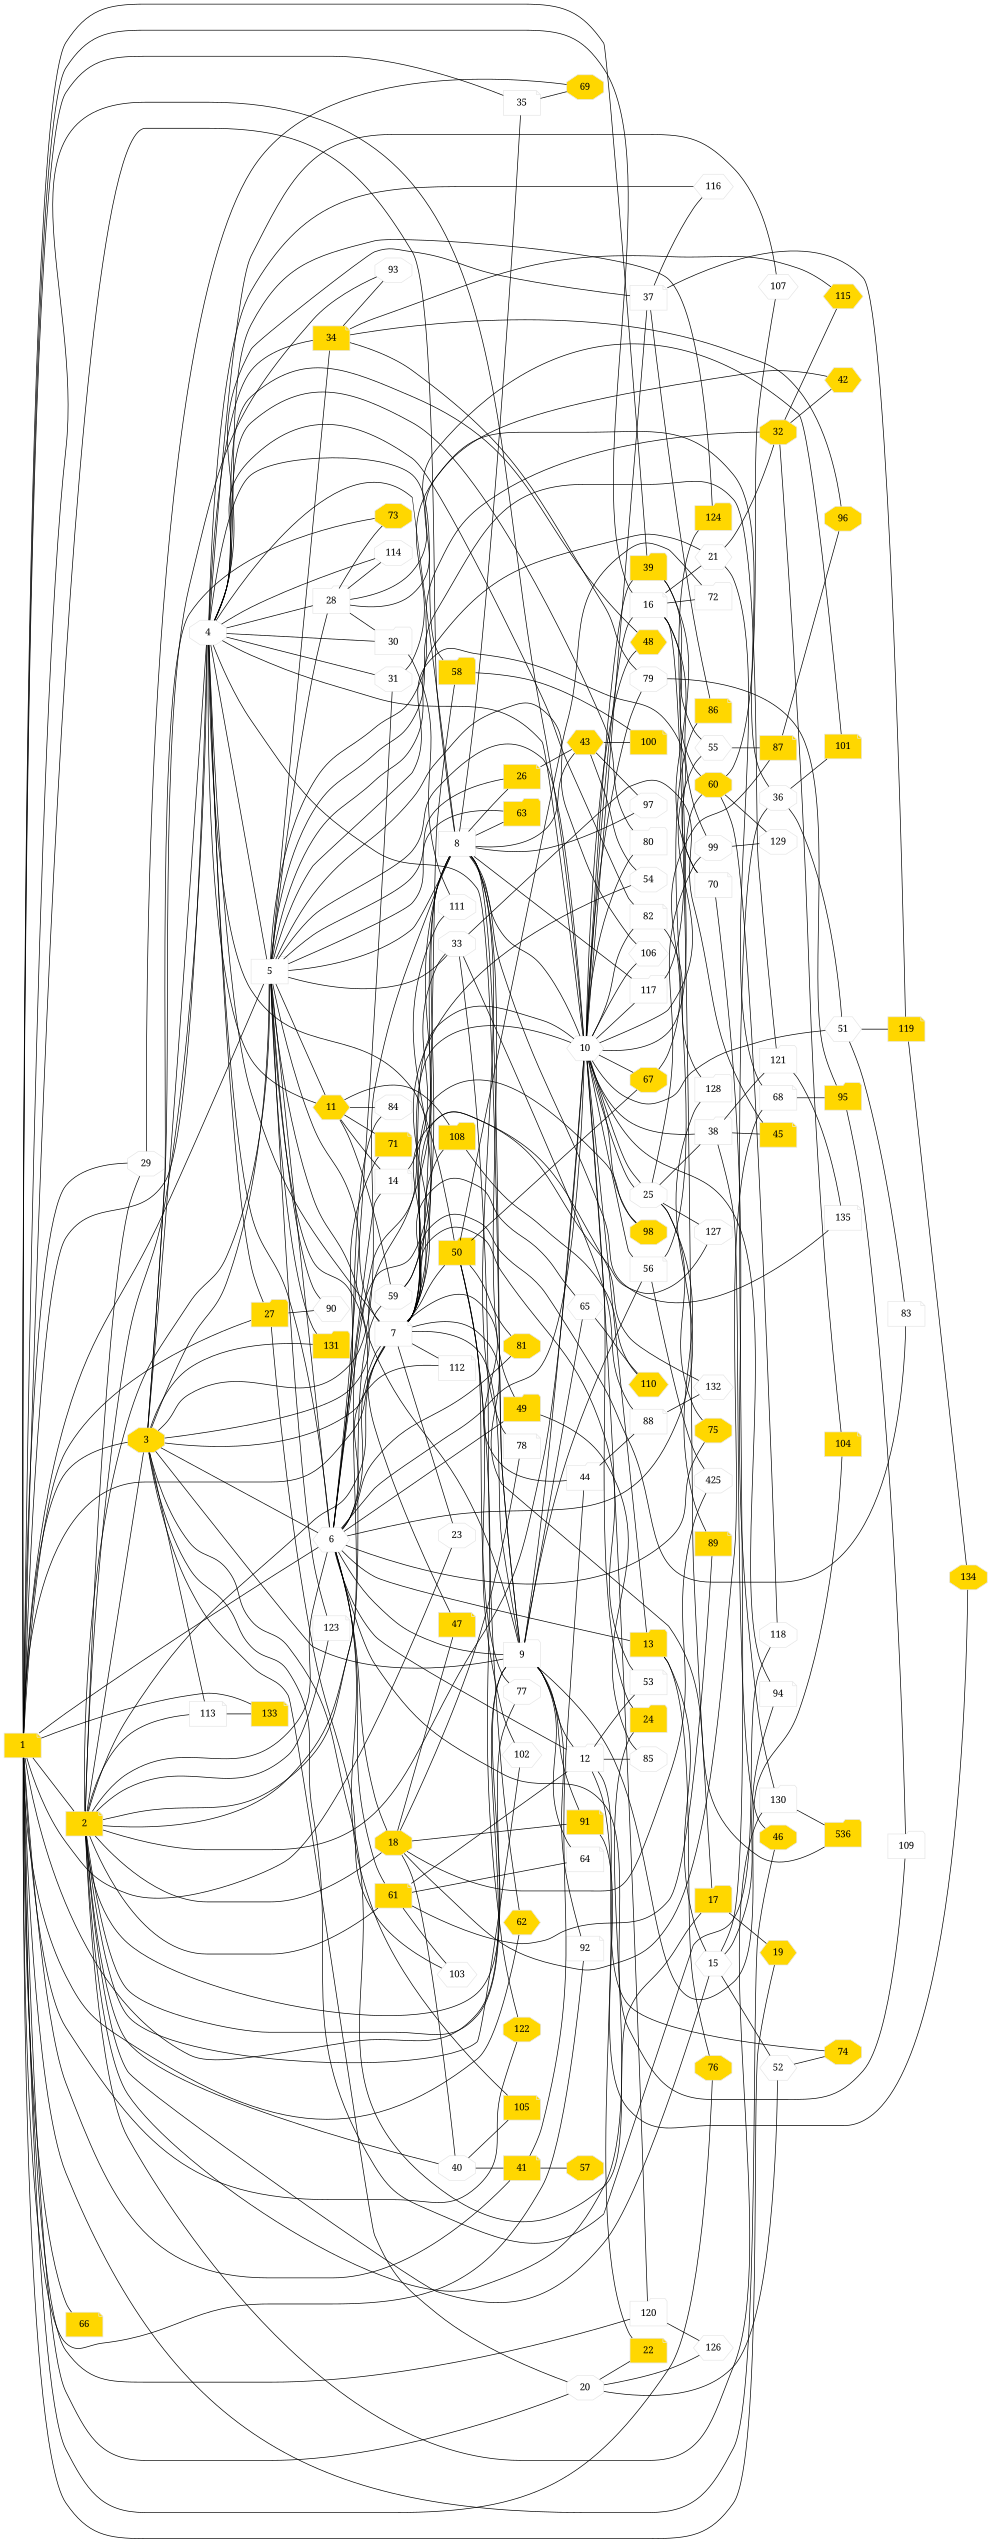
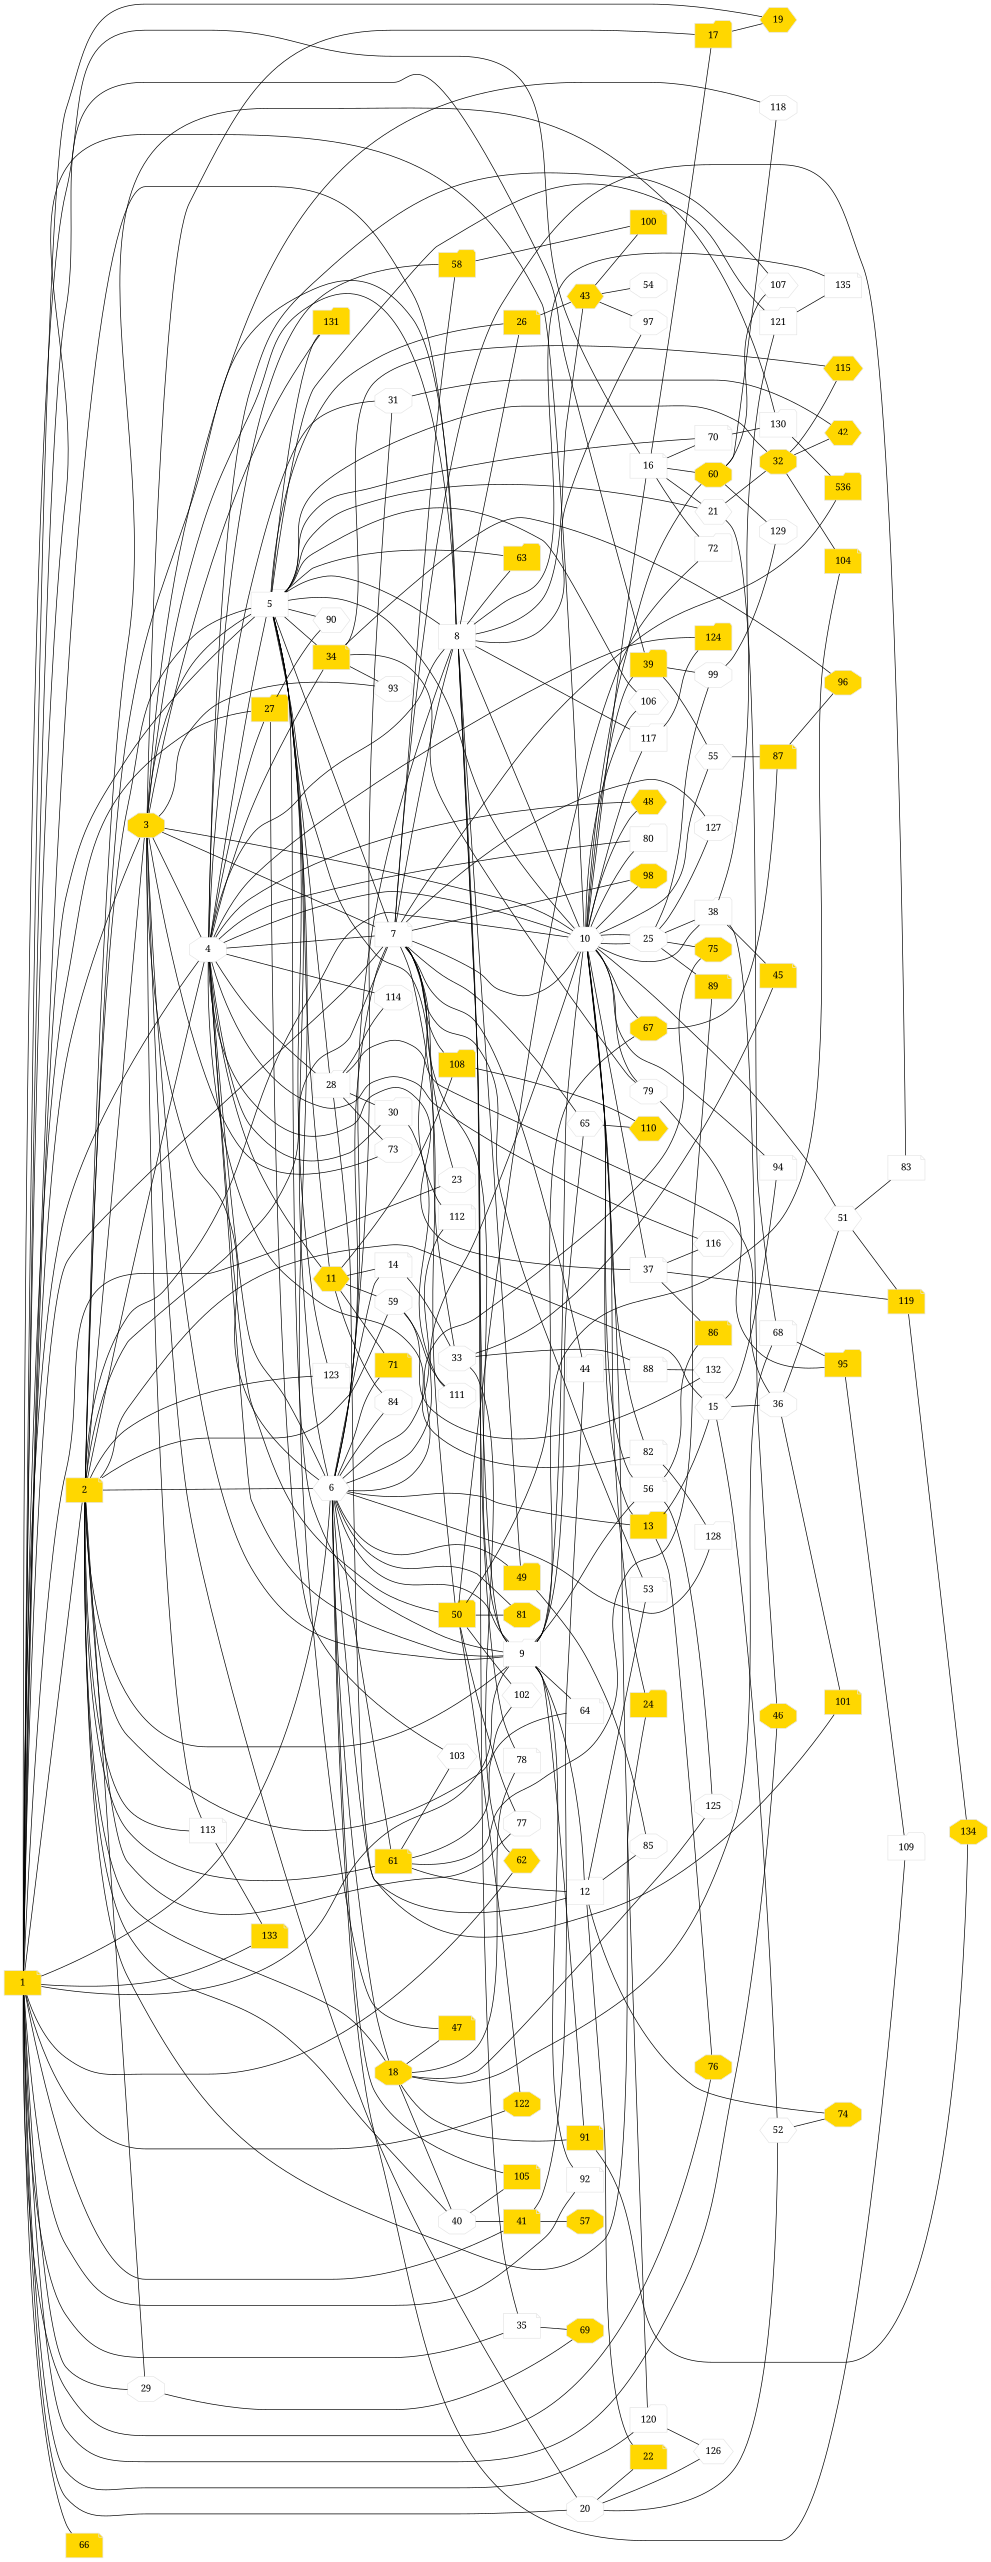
(393, 516) -> (393, 1150)
(451, 1006) -> none
(713, 1481) -> (713, 1807)
